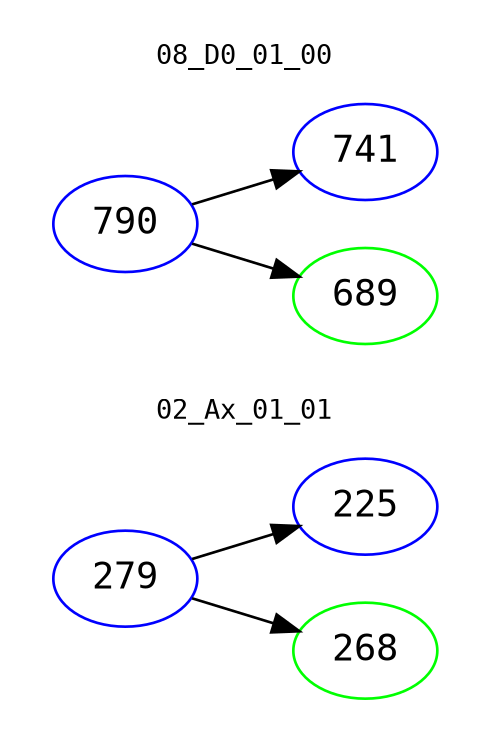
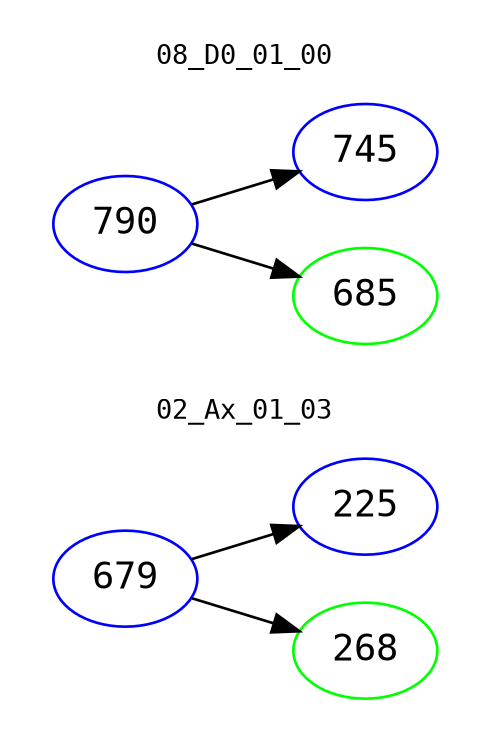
(365, 152) -> (365, 152)
(365, 296) -> (365, 296)
(245, 412) -> (245, 412)
(125, 579) -> (125, 579)
